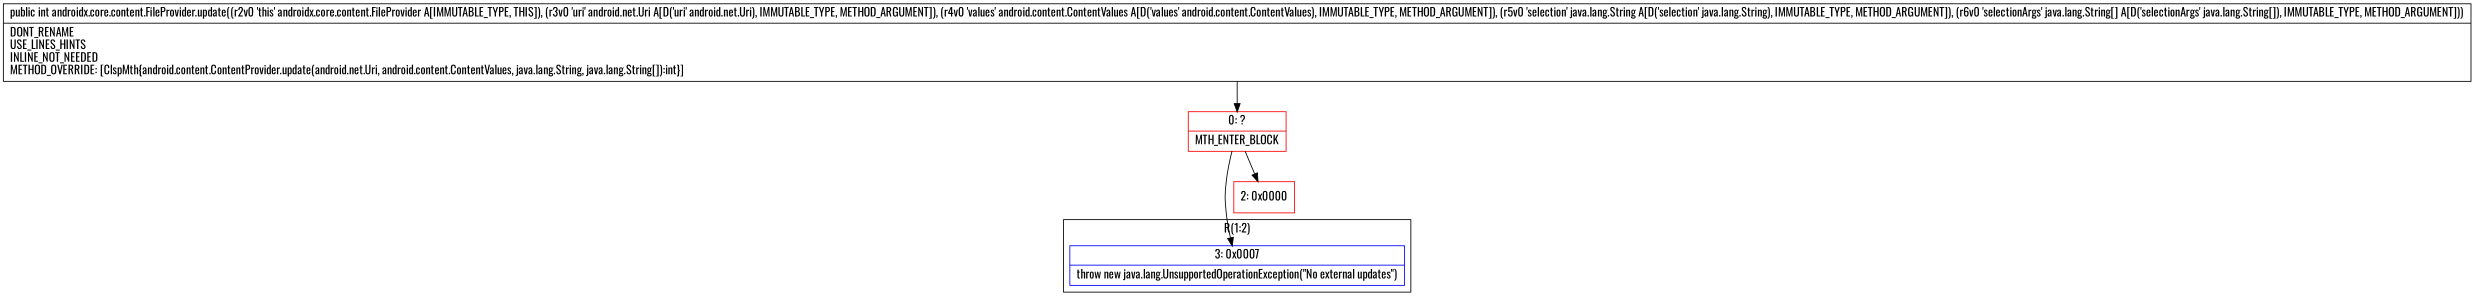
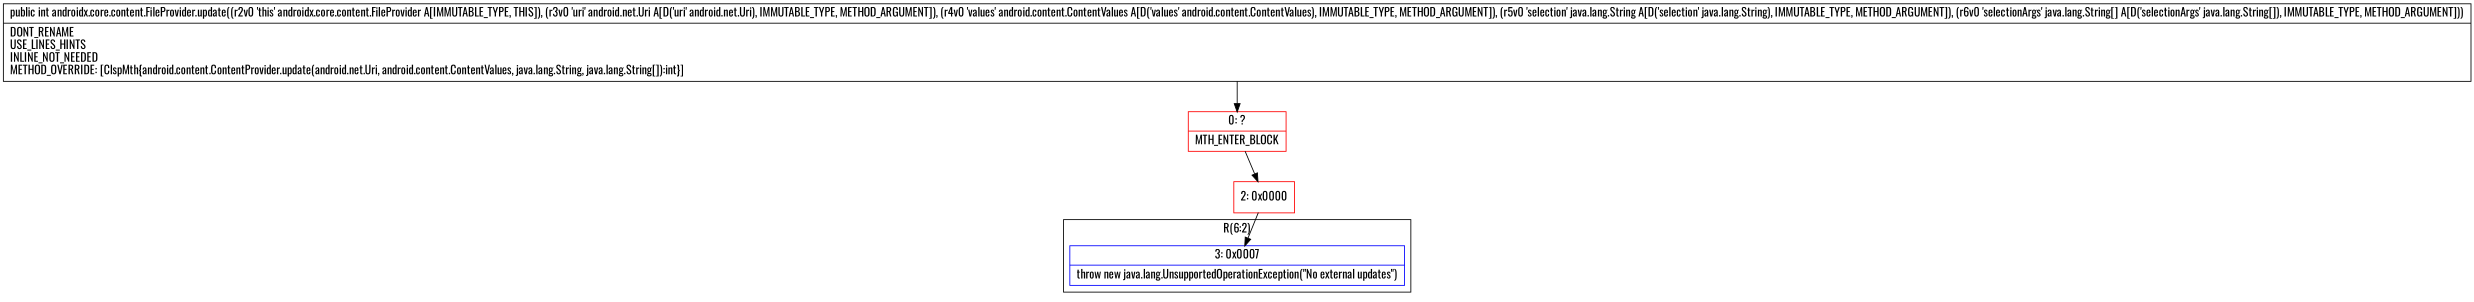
(1225, 194) -> (1253, 225)
(1237, 229) -> (1237, 229)
